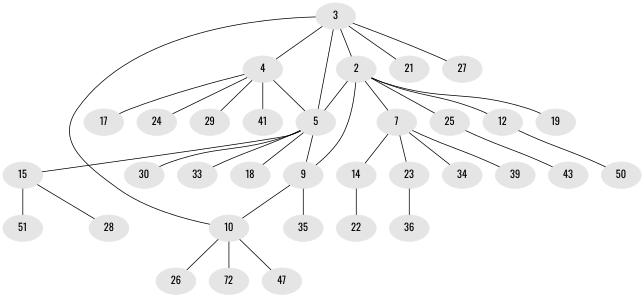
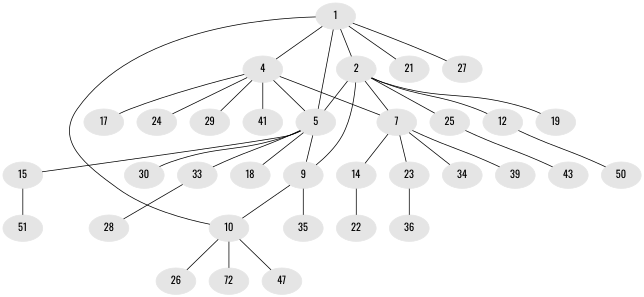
(336, 16) -> (336, 16)
none -> (330, 96)
(66, 202) -> (153, 202)
